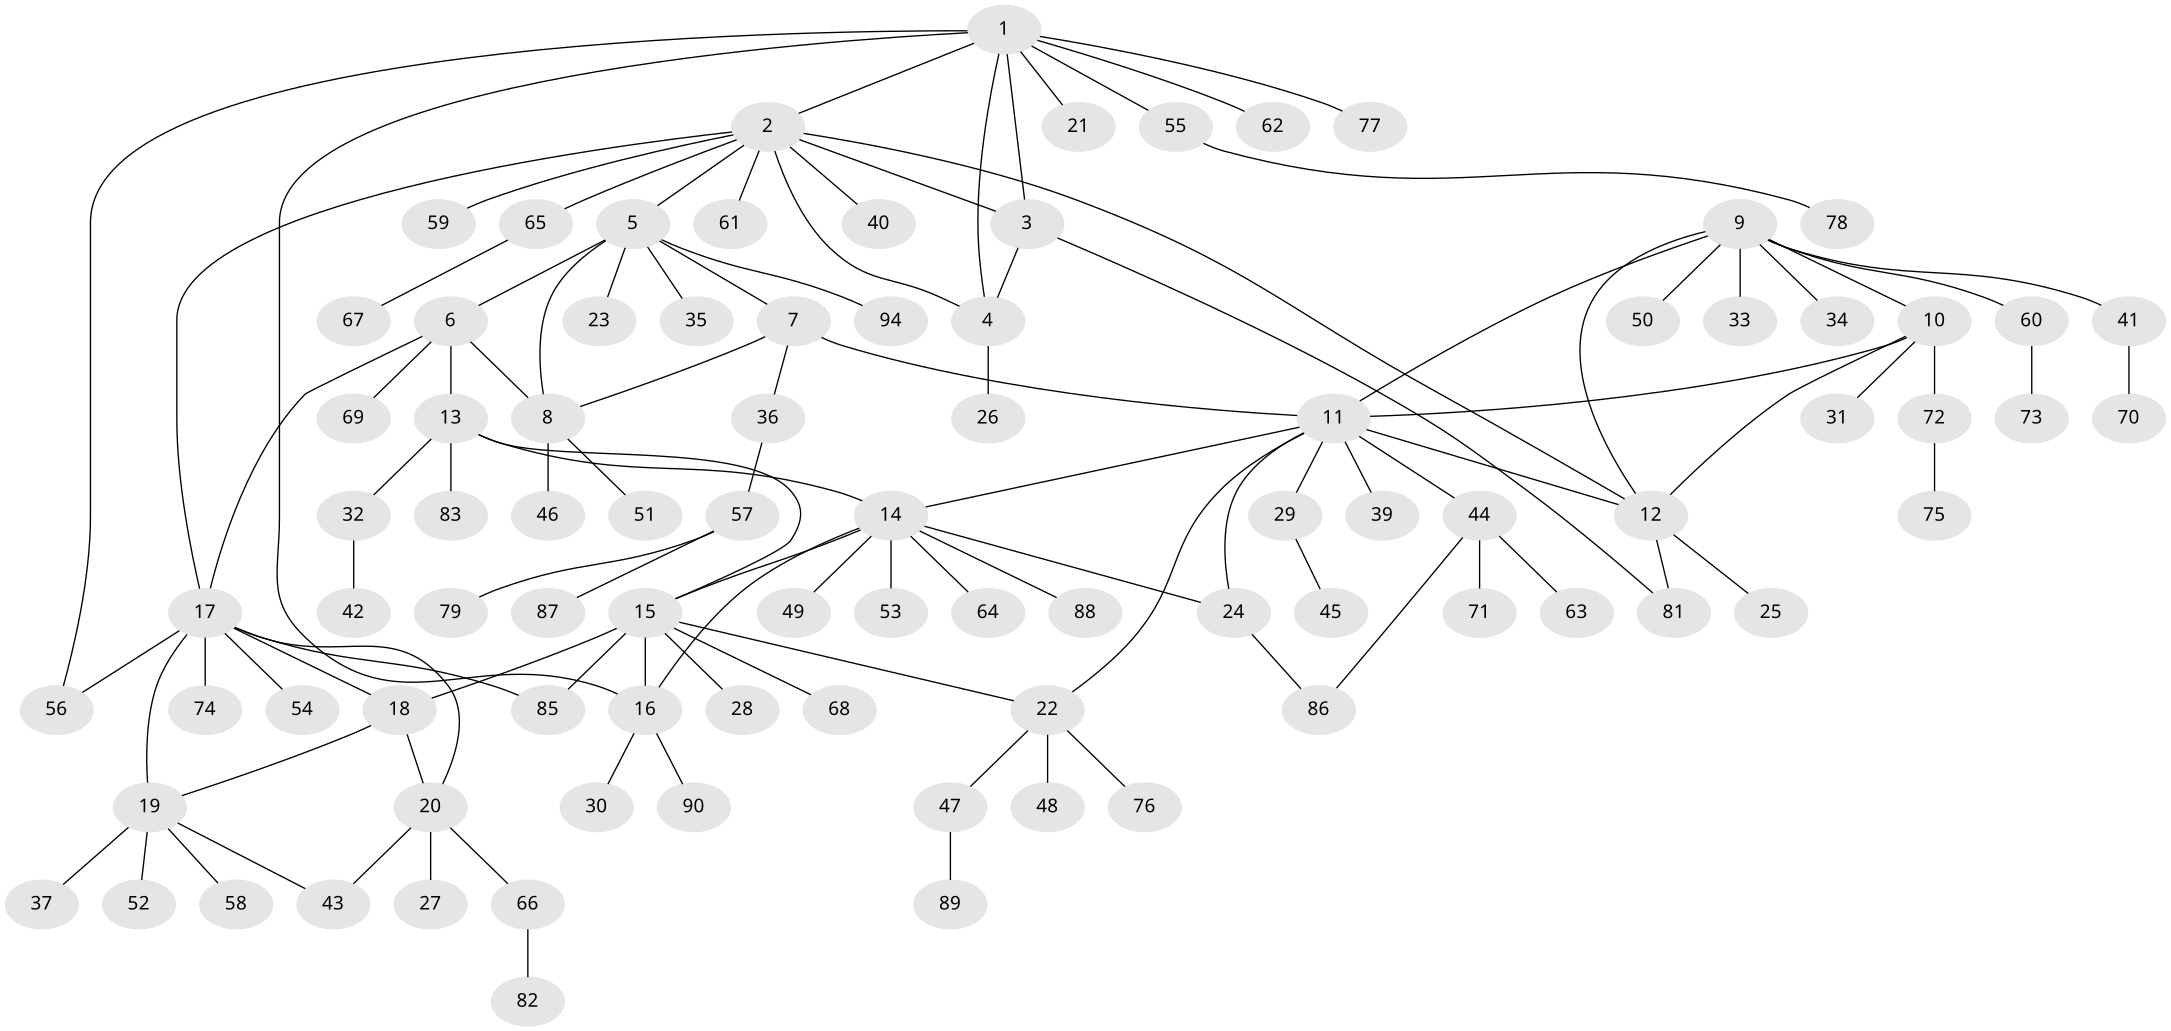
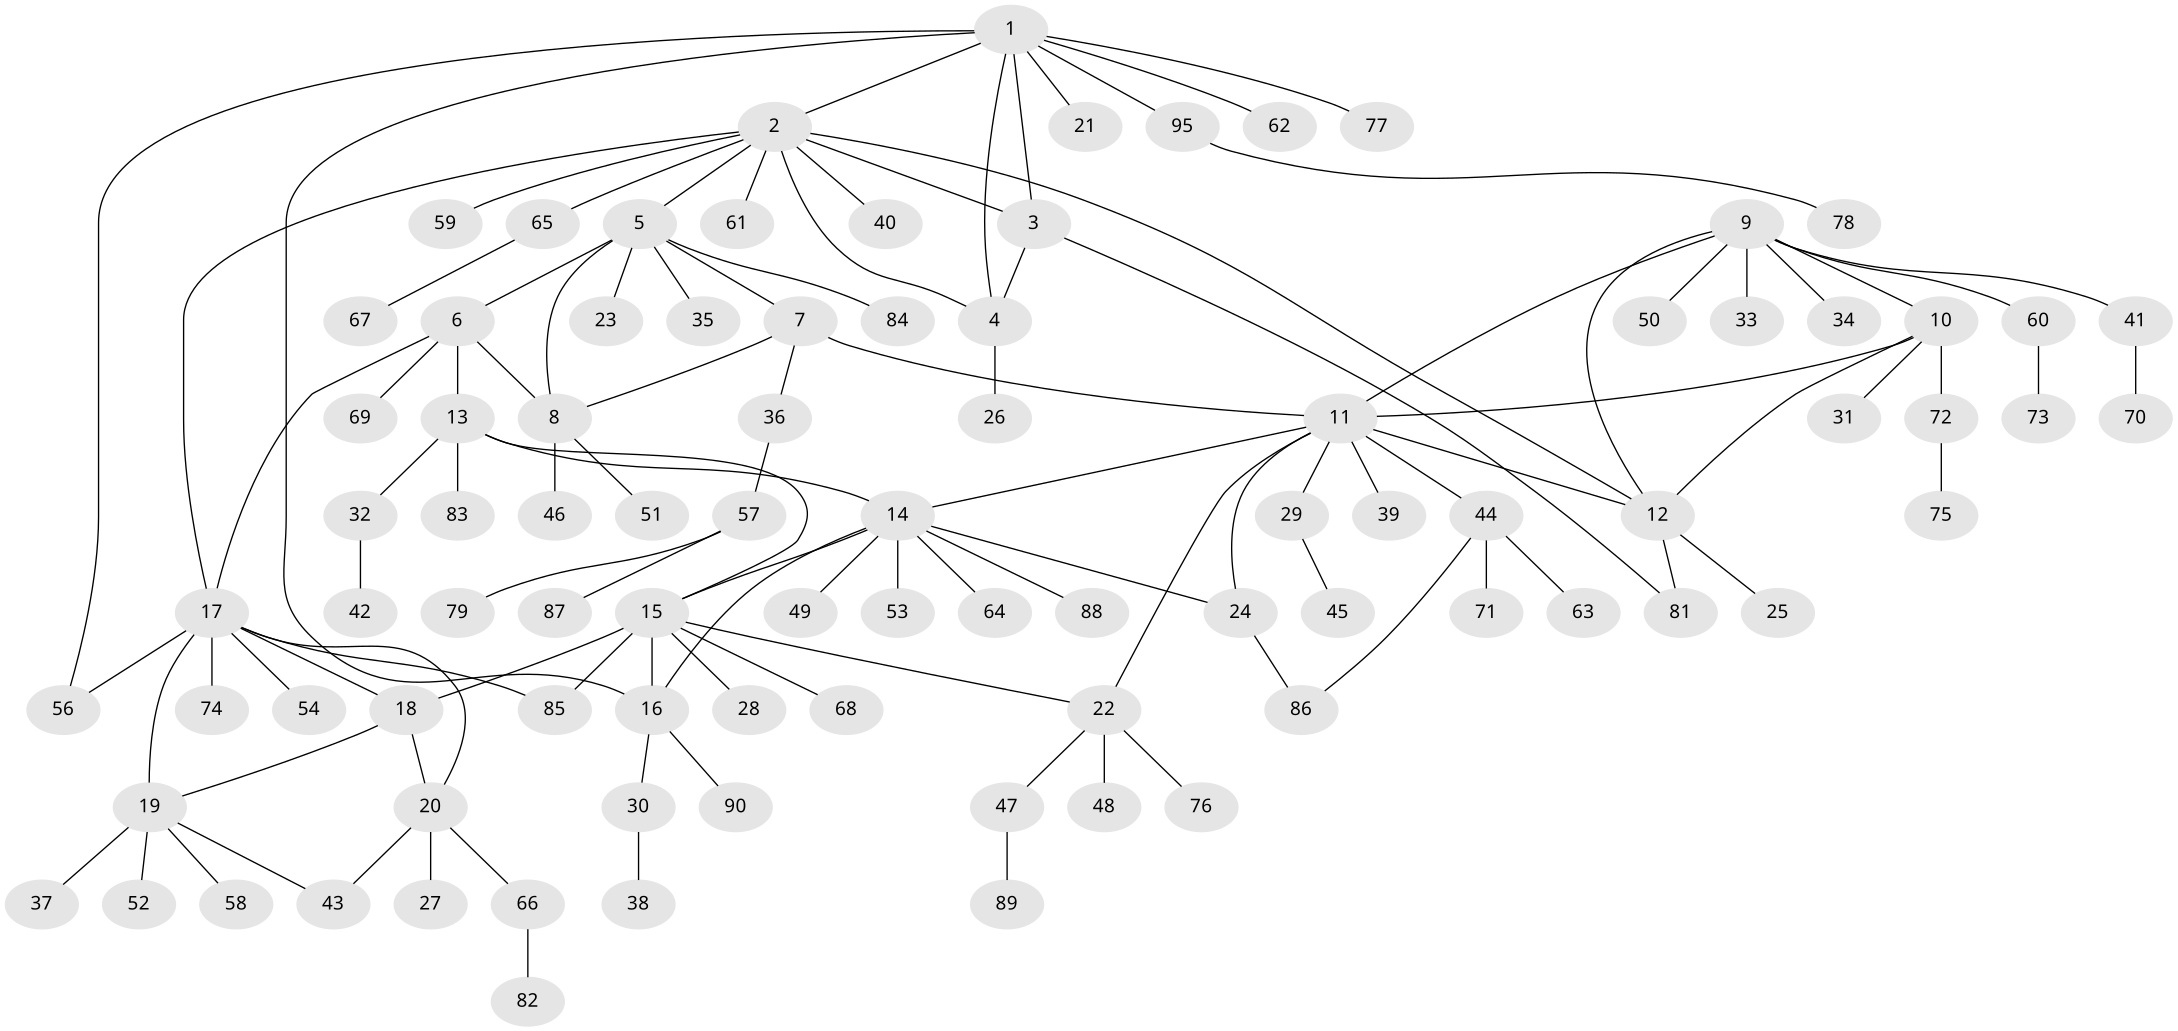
(1176, 127) -> (1183, 127)
(891, 321) -> (898, 321)
none -> (639, 905)
